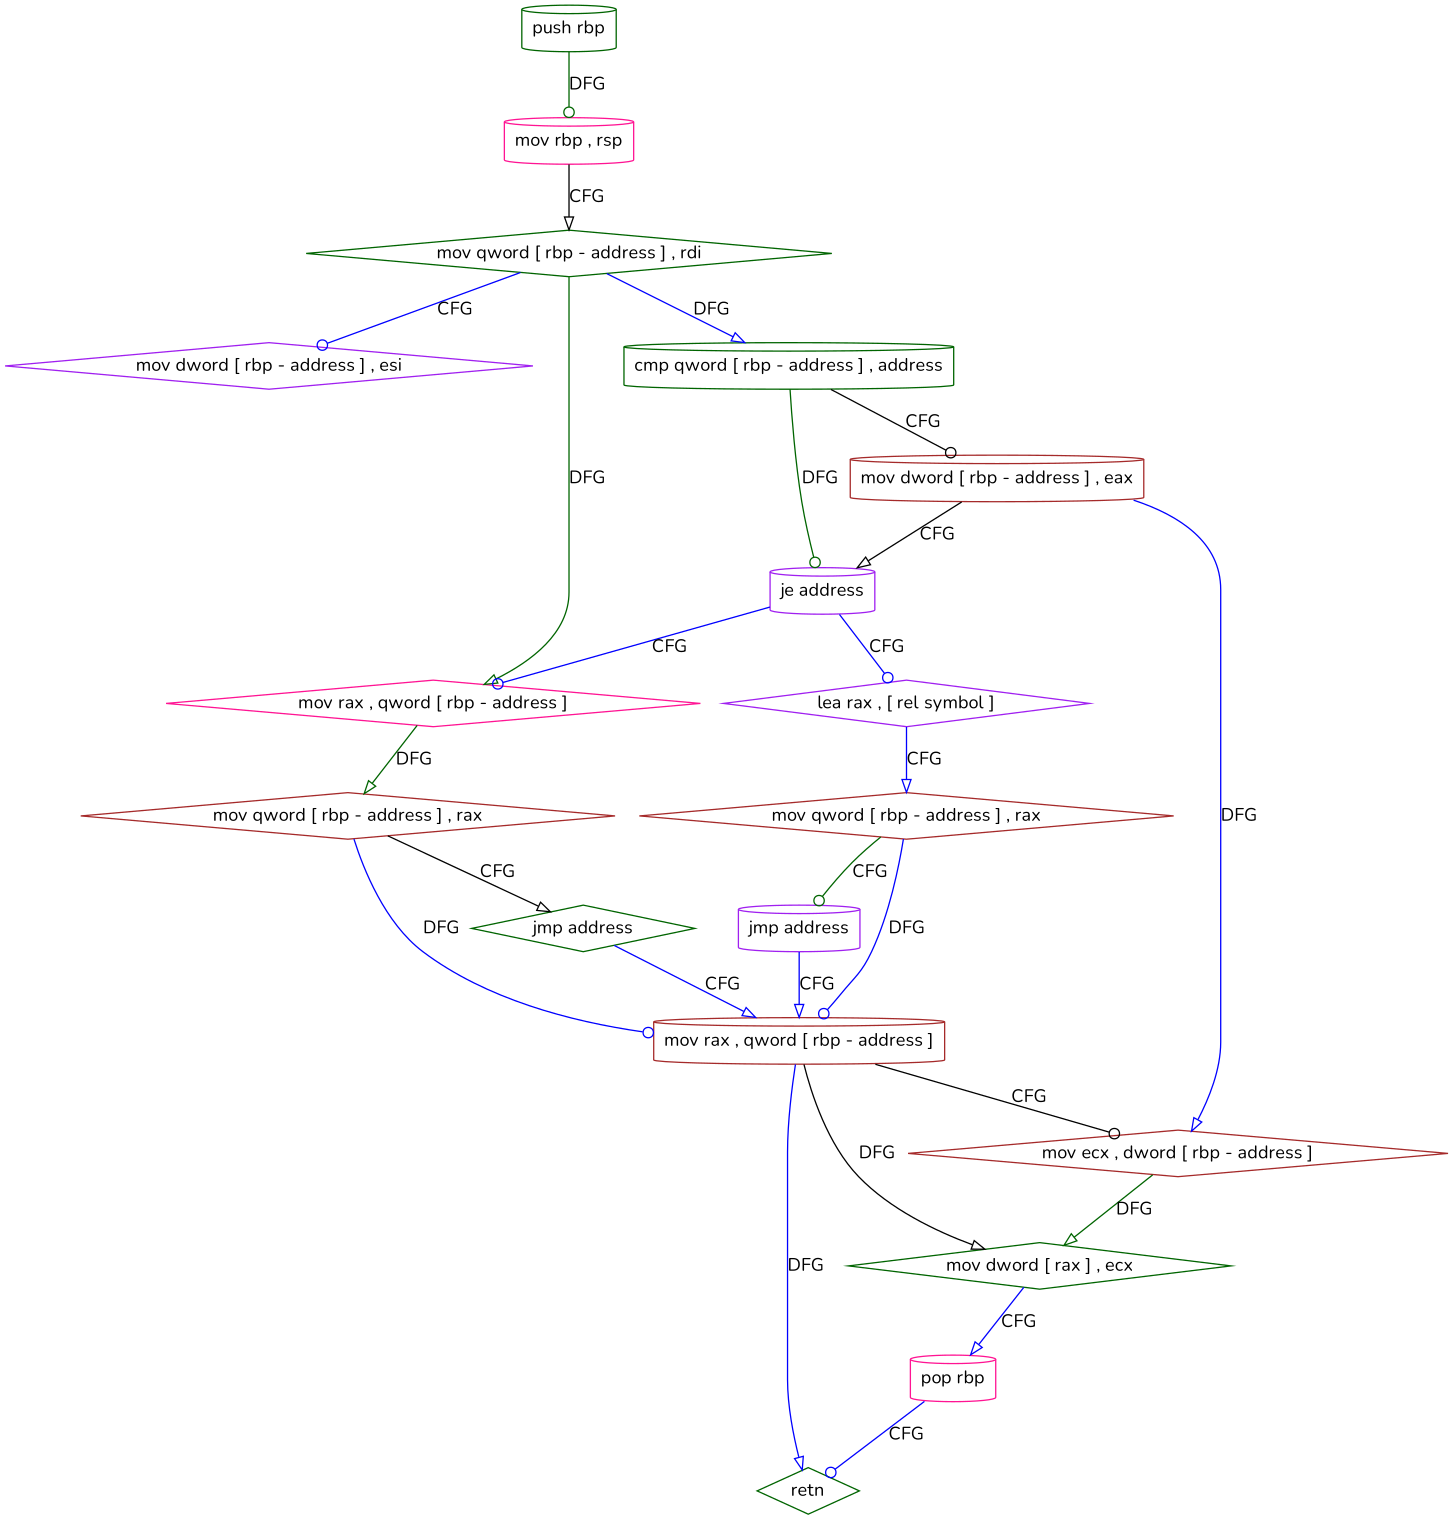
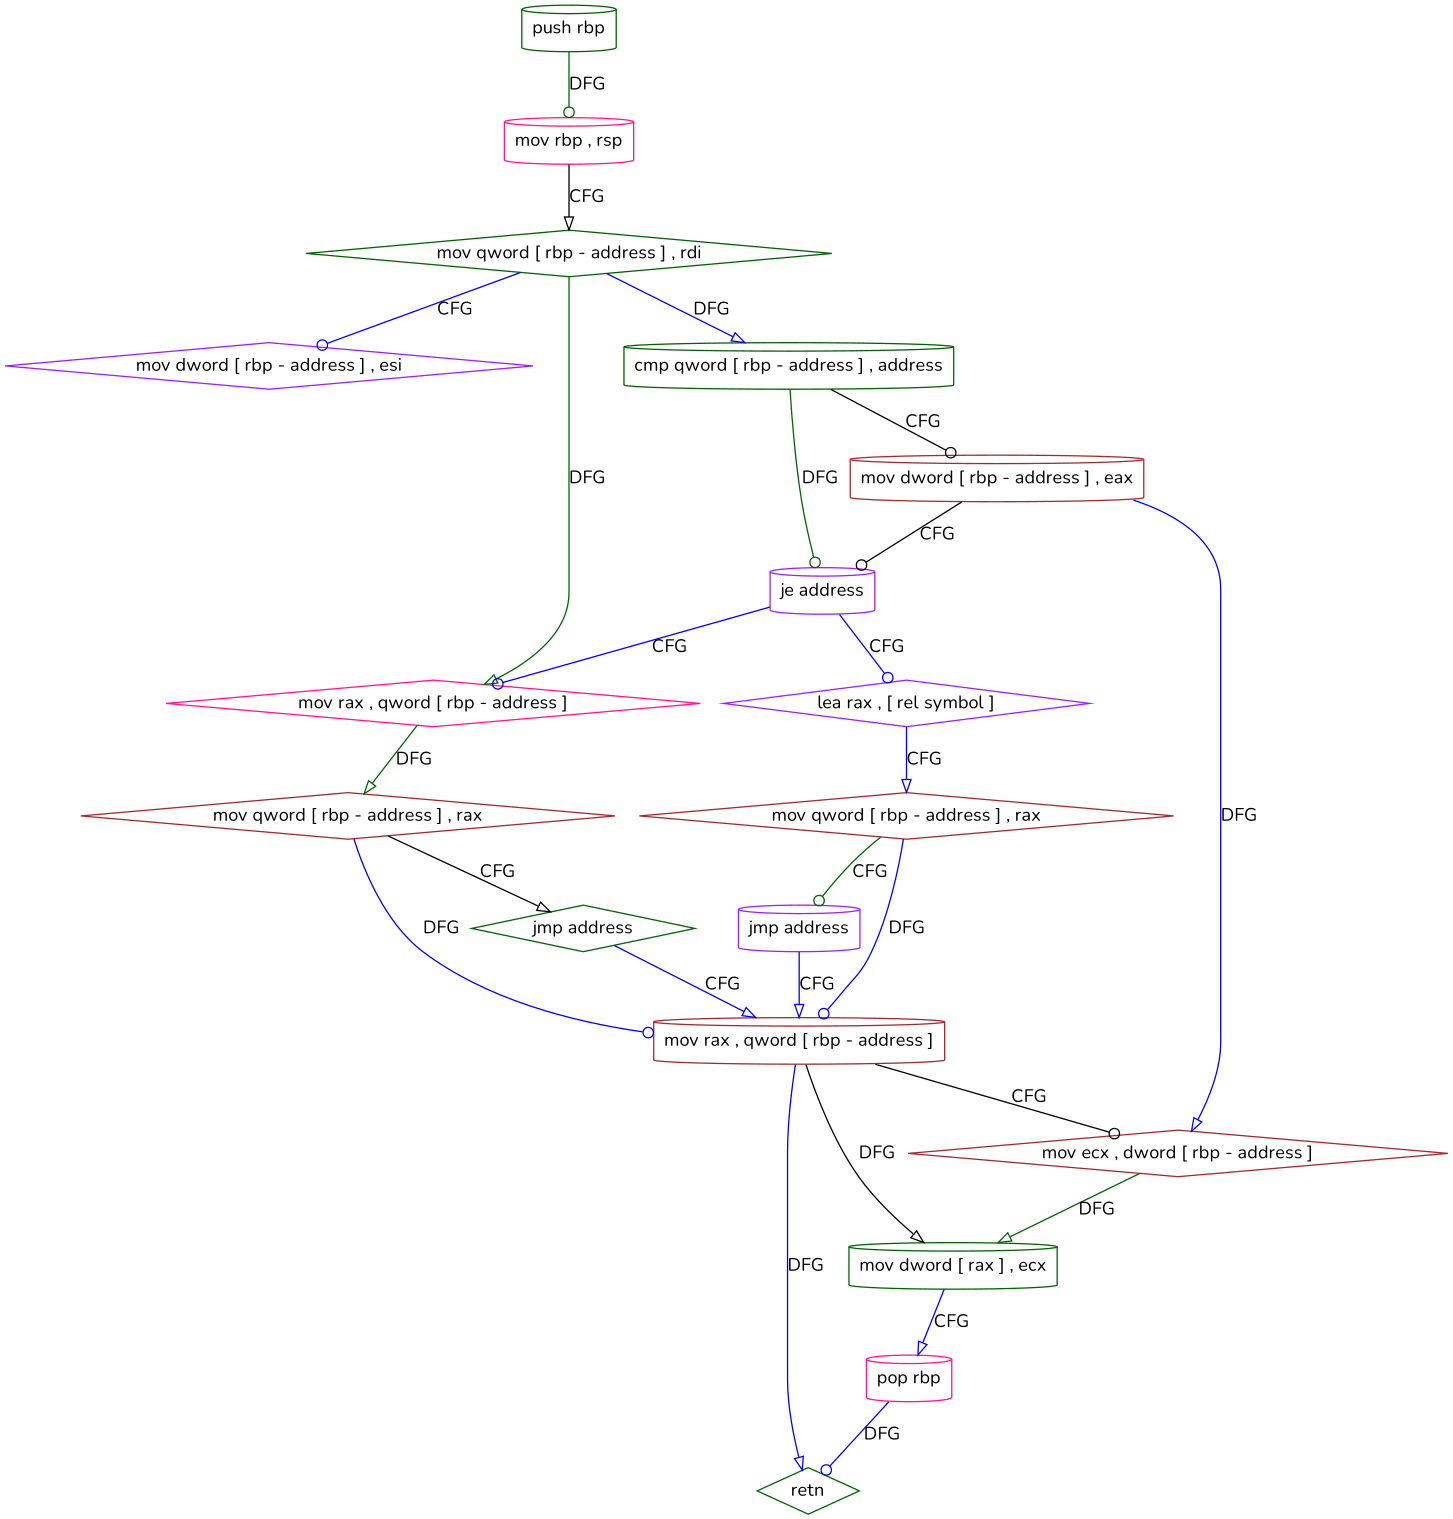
(915, 531) -> (914, 532)
(1040, 1266) -> (953, 1266)
(906, 1435) -> (883, 1435)
